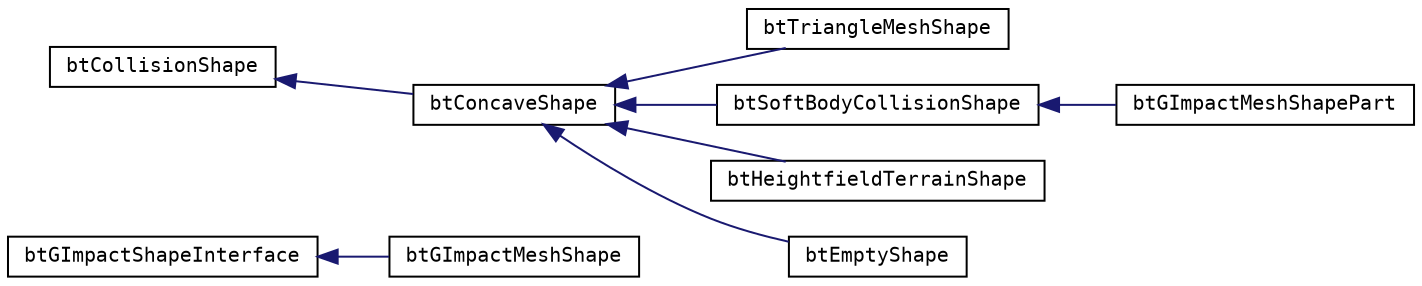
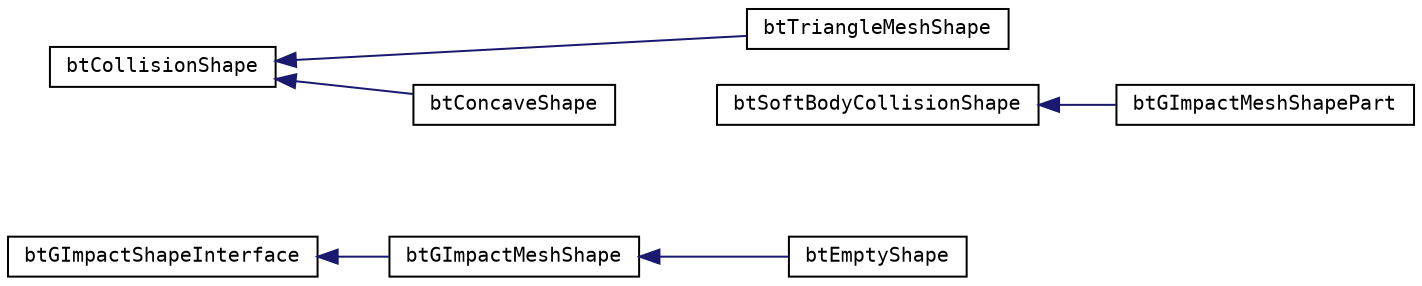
(706, 65) -> (521, 48)
(676, 105) -> none
(878, 181) -> none
(669, 200) -> (724, 257)
